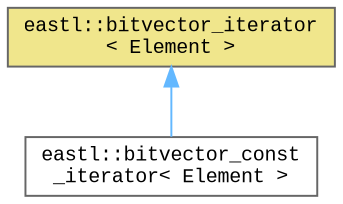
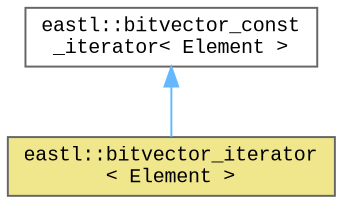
(171, 112) -> (171, 112)
